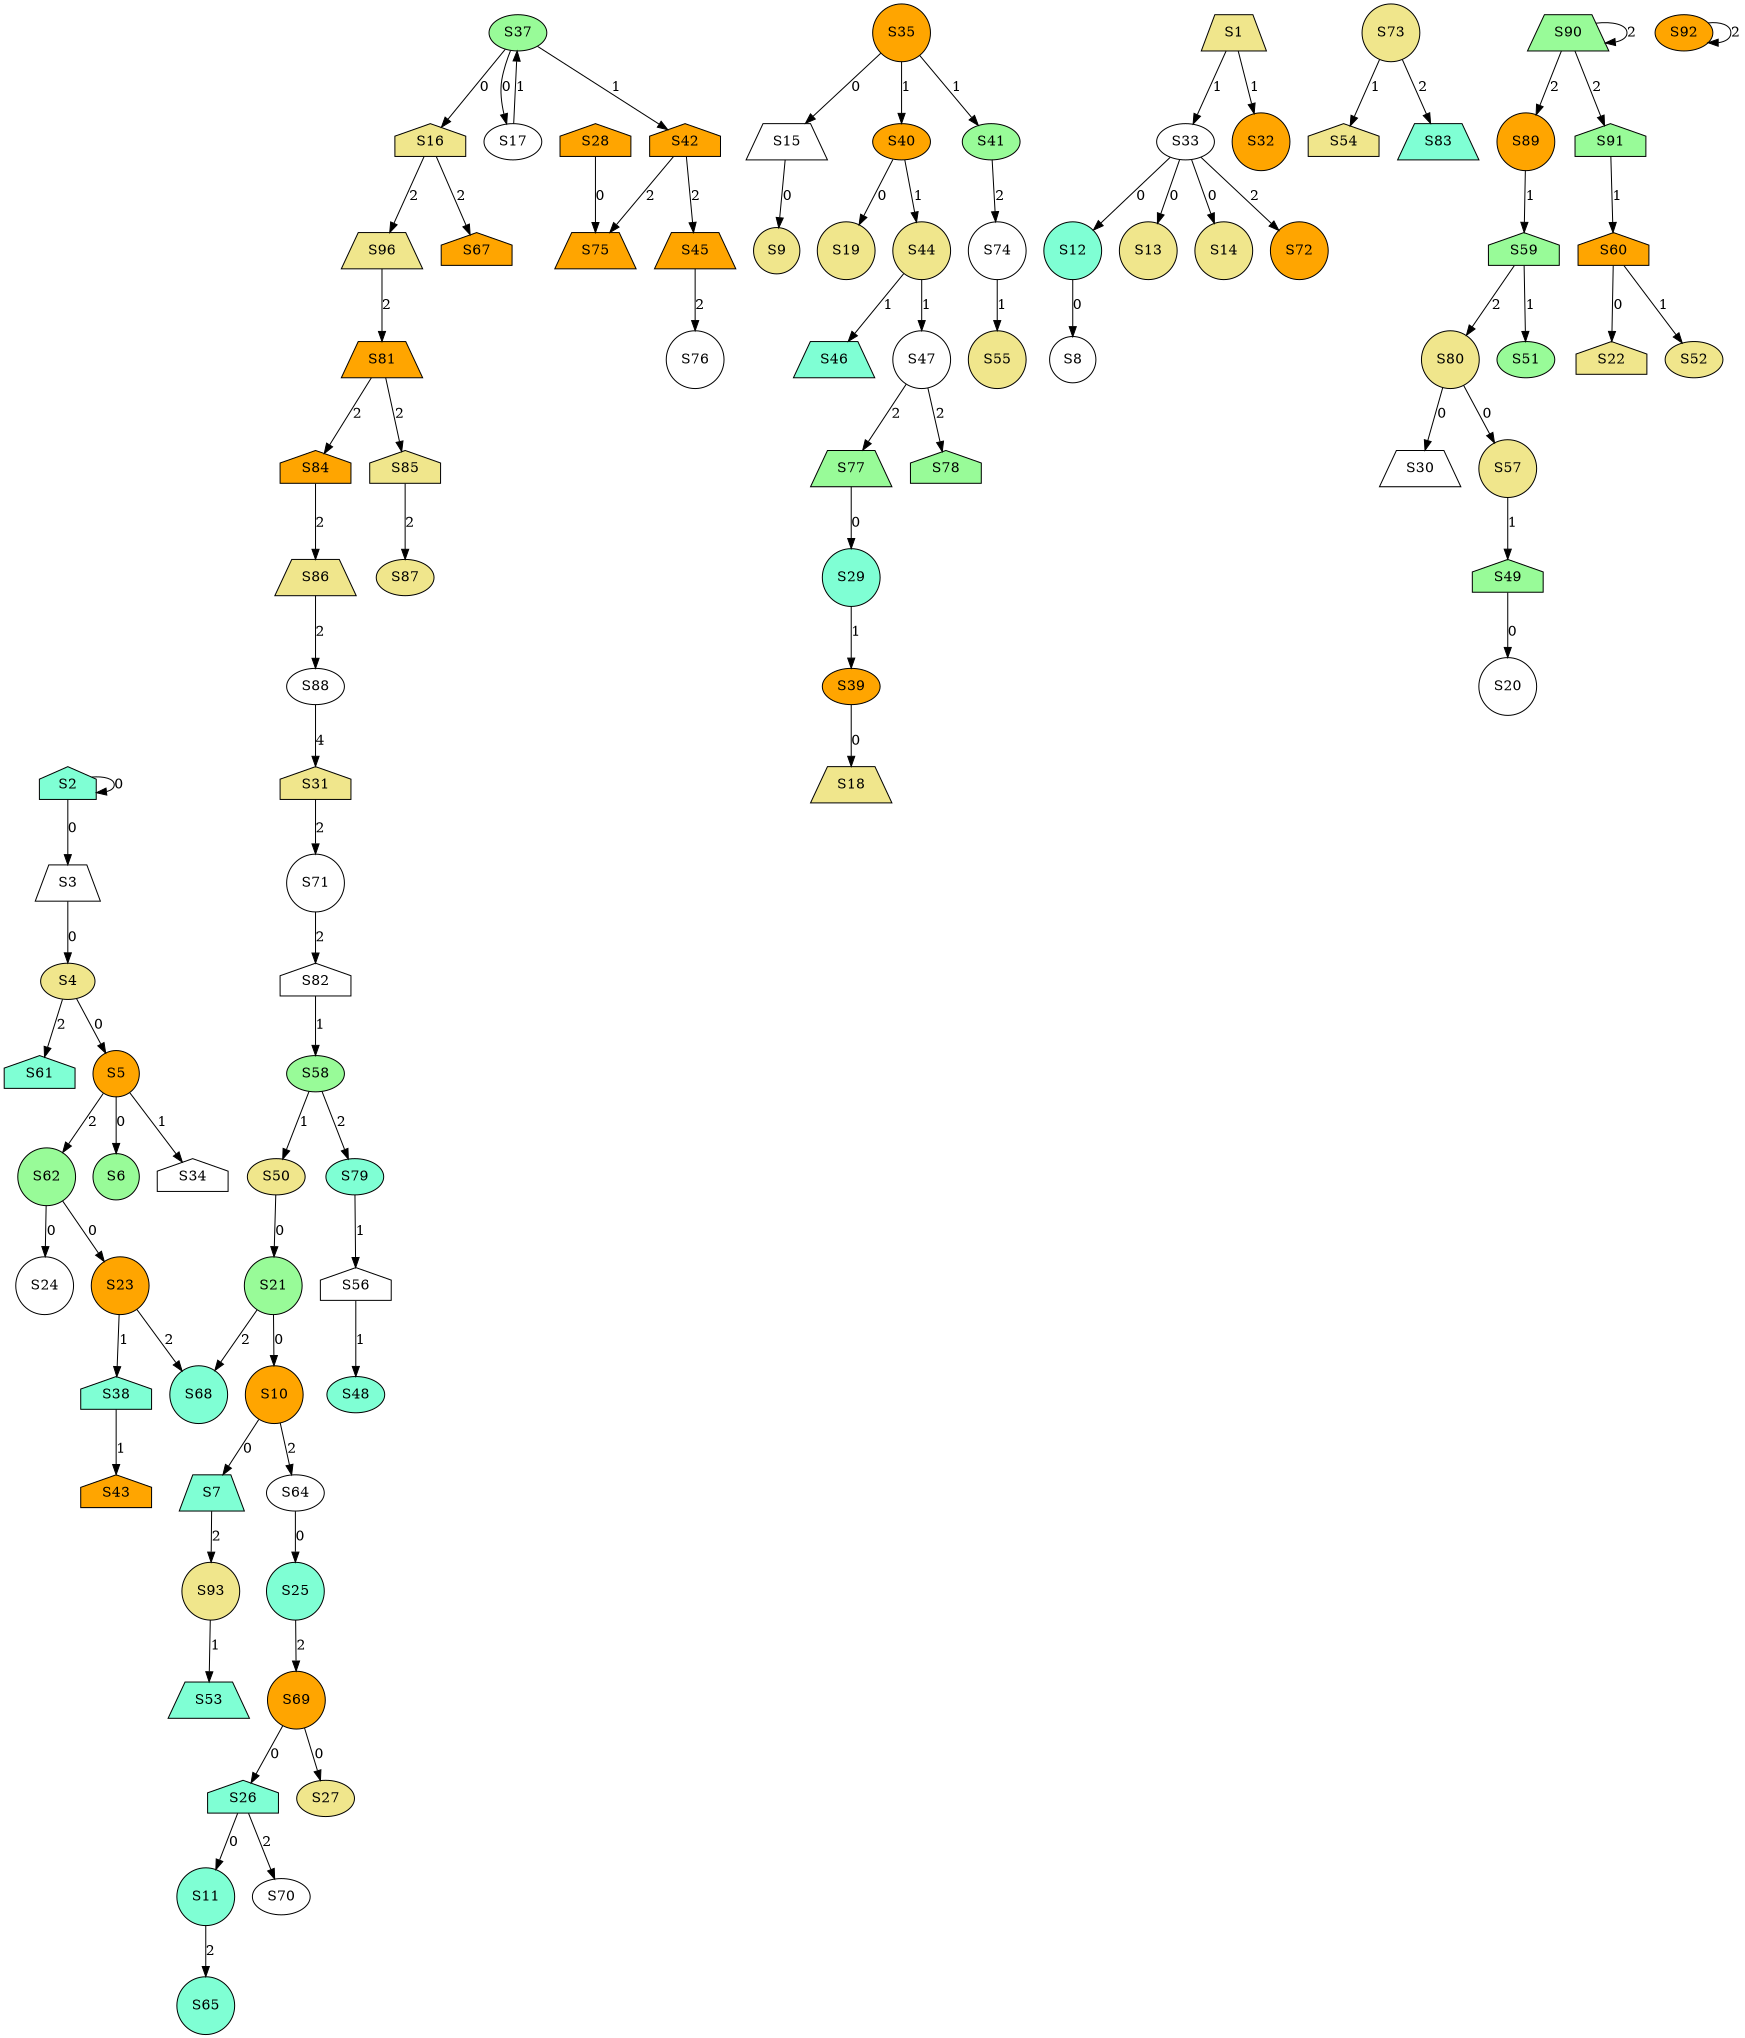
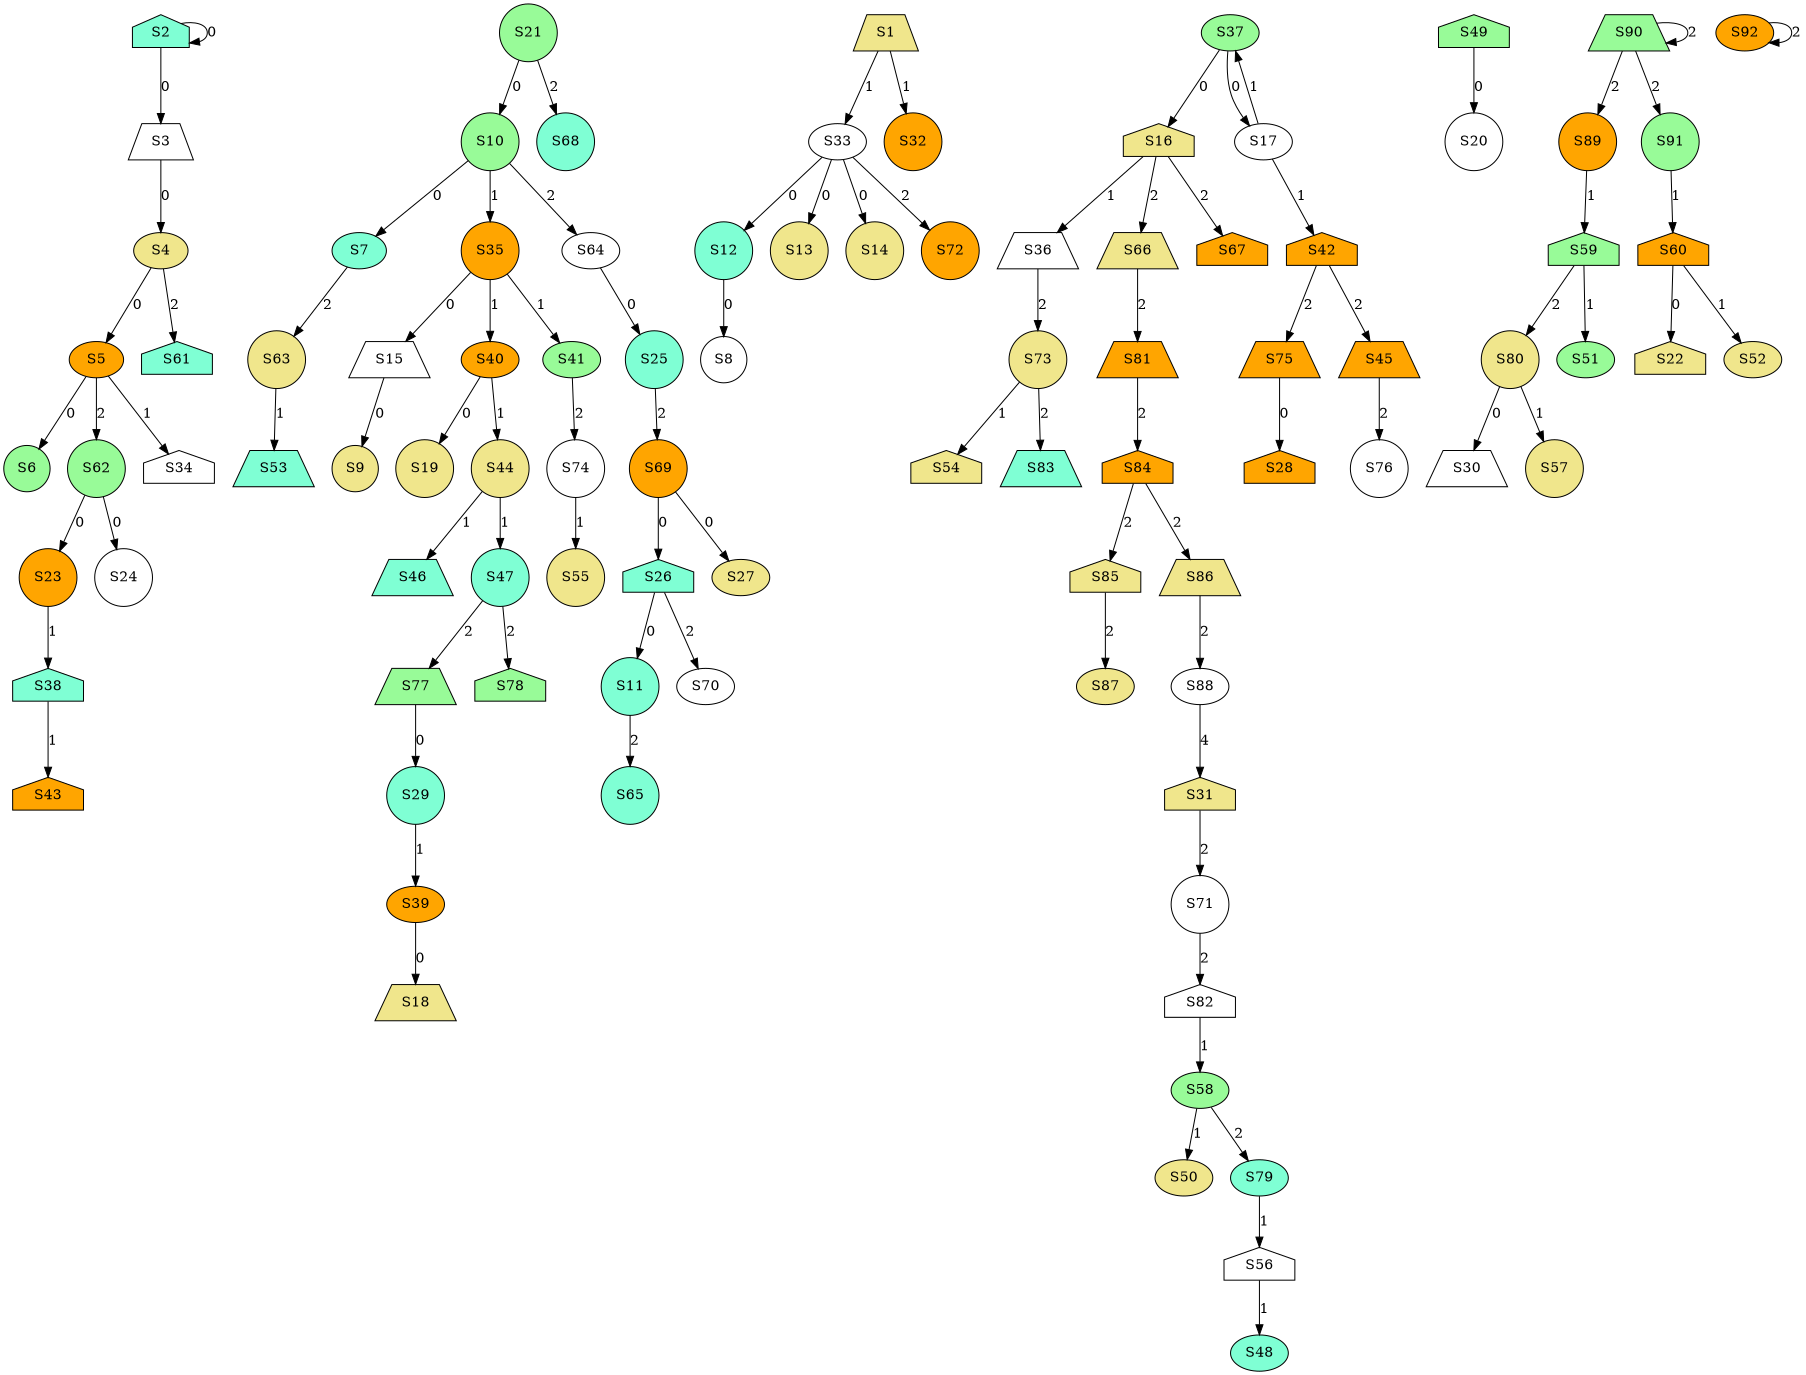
(598, 85) -> (1291, 193)
(1610, 142) -> (1670, 142)
(595, 190) -> (1280, 409)
none -> (490, 191)
(382, 251) -> (1138, 251)
none -> (1038, 251)
(922, 360) -> (500, 578)
(393, 410) -> (1123, 517)
(1488, 414) -> (1540, 414)
(1508, 523) -> none
(116, 1074) -> (96, 360)
(275, 1221) -> none
(156, 1336) -> none
(274, 1395) -> (490, 142)
(212, 1493) -> (359, 251)
(211, 1591) -> (277, 360)
